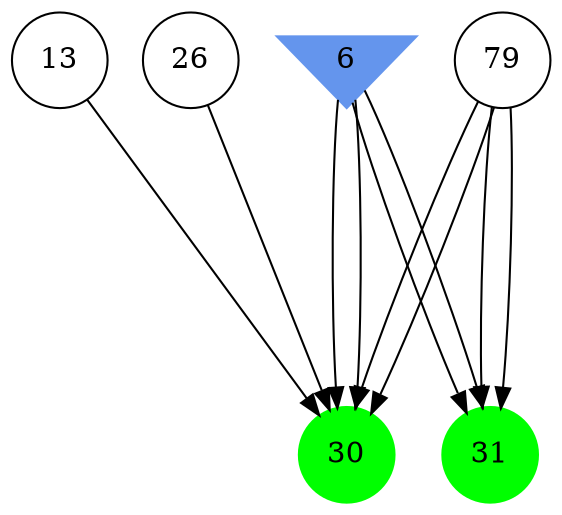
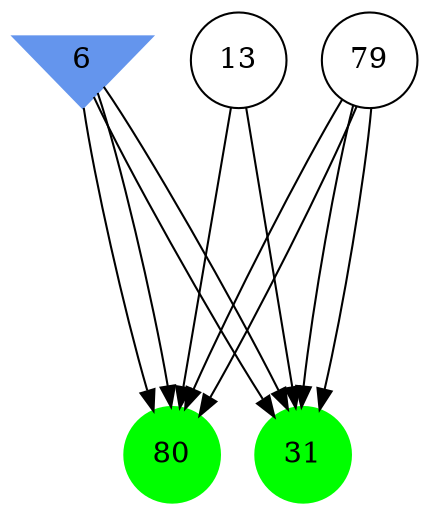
(191, 60) -> none
none -> (263, 212)
(347, 455) -> (172, 455)
